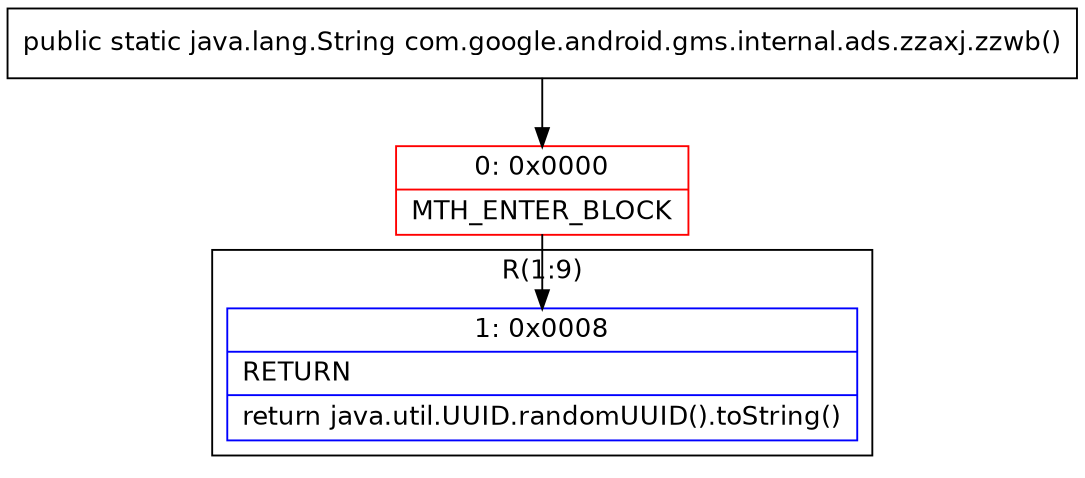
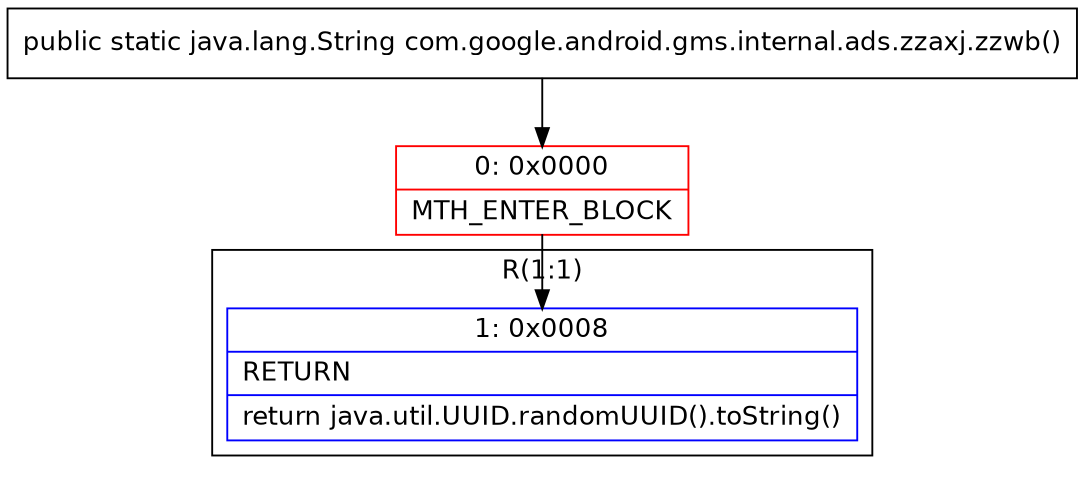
(542, 272) -> (542, 272)
